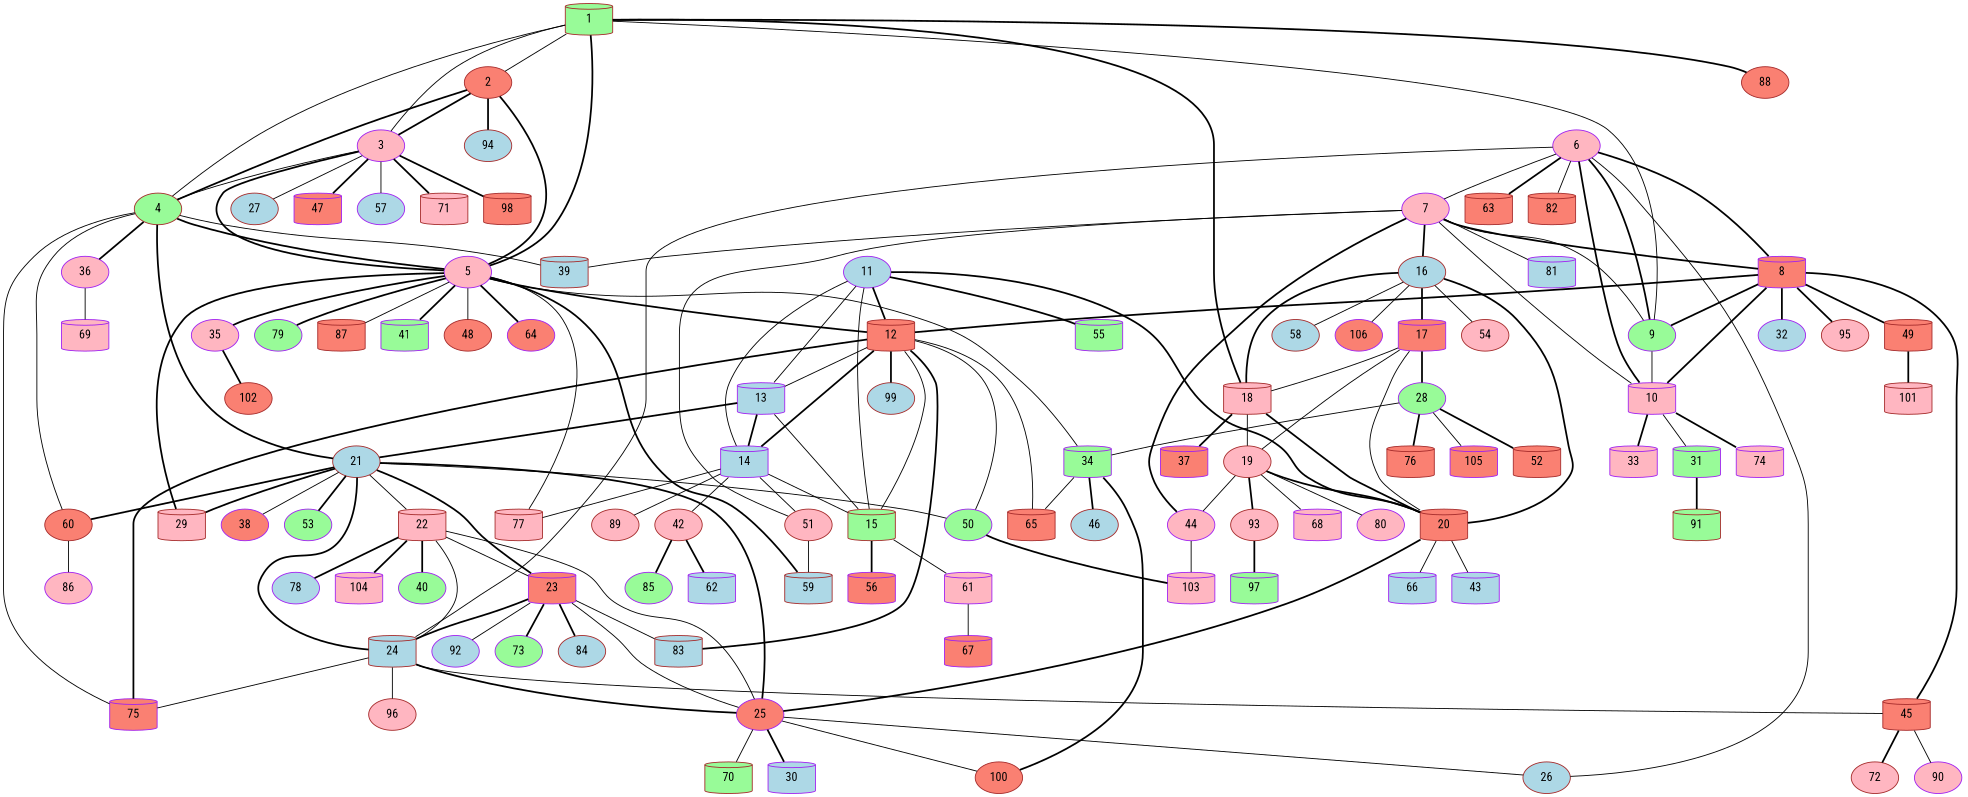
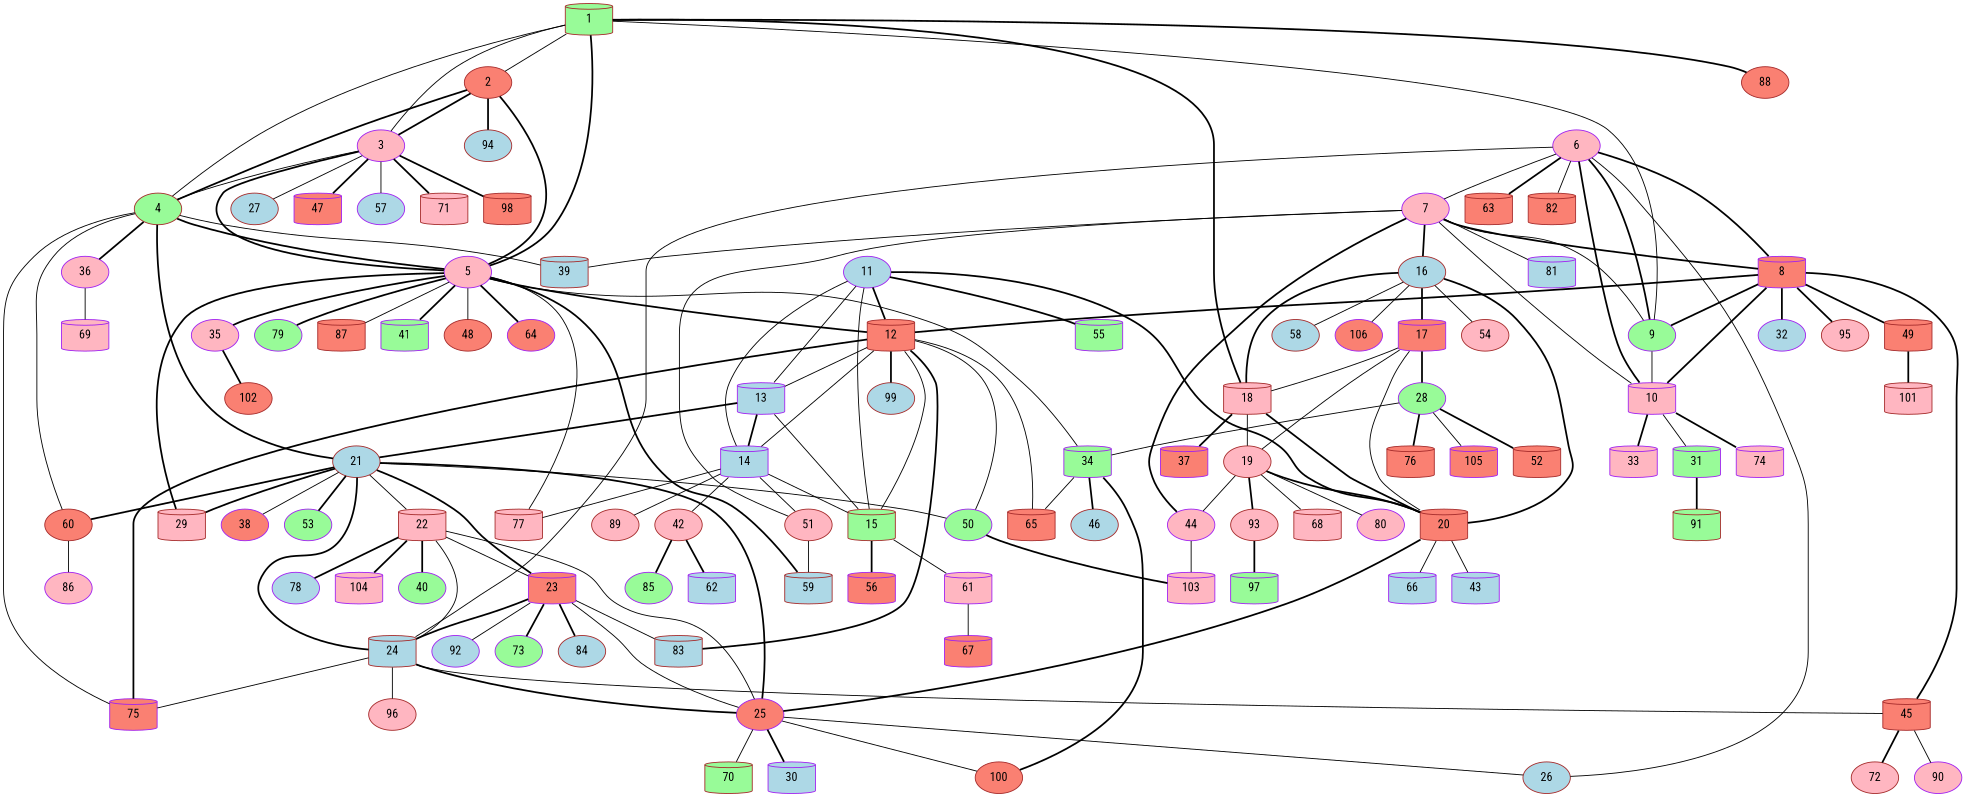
(818, 399) -> (818, 399)
(1318, 525) -> (1318, 525)
